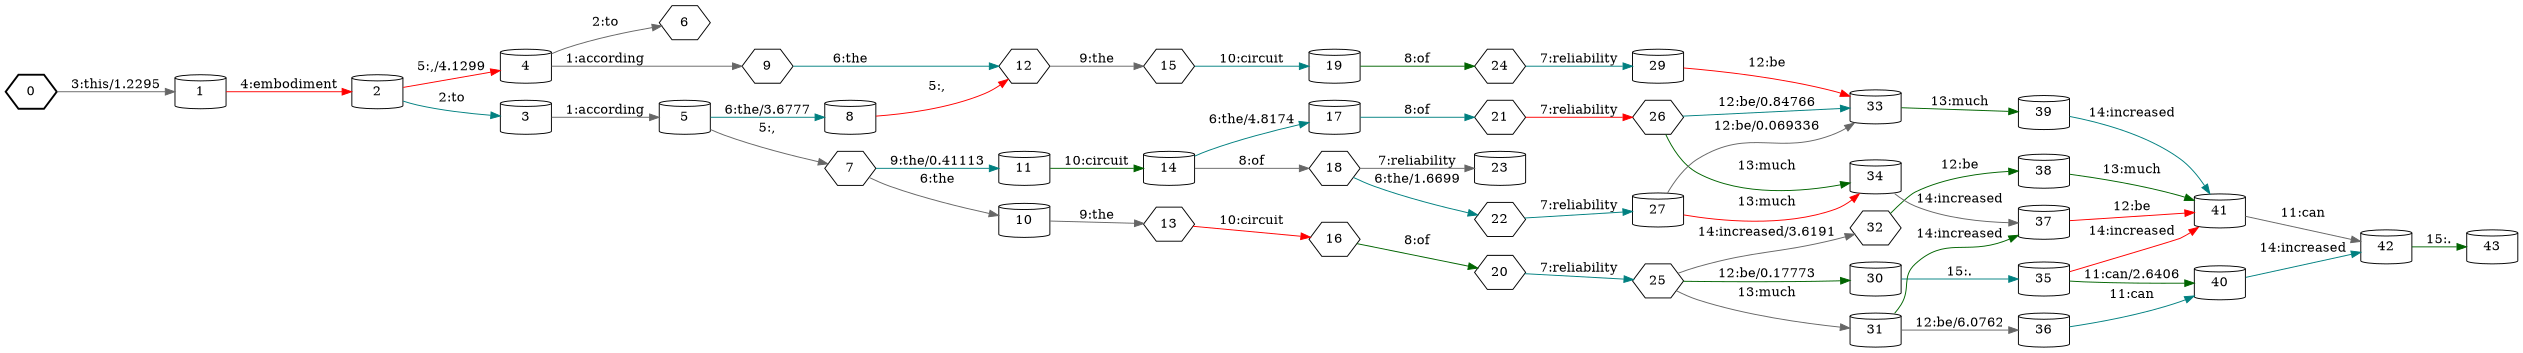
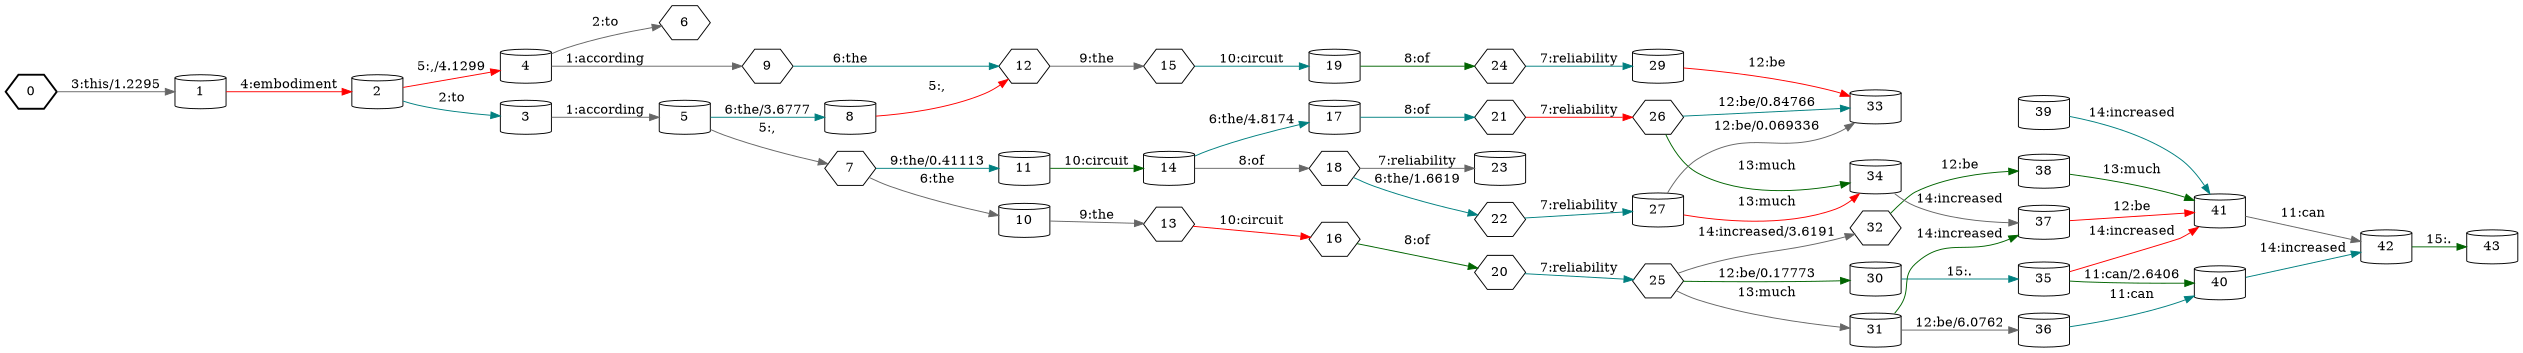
(1955, 110) -> none
(1417, 179) -> (1417, 179)
